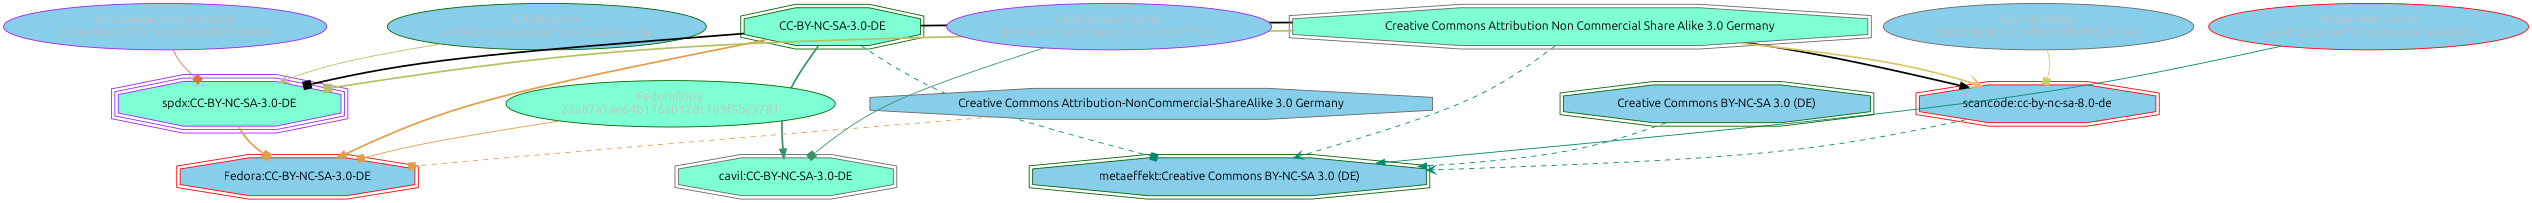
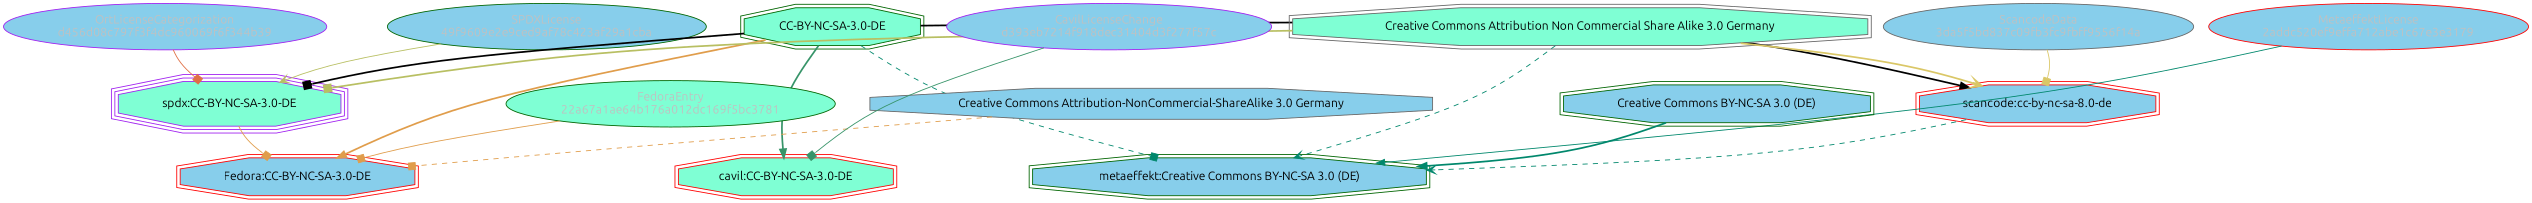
(249, 141) -> (249, 141)
(1548, 154) -> (1548, 154)
(786, 177) -> (786, 177)
